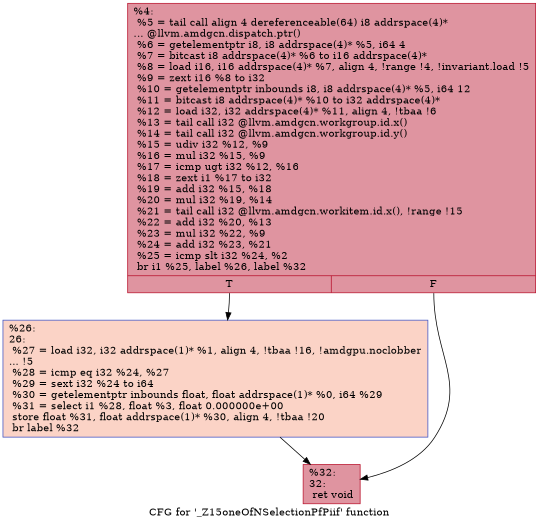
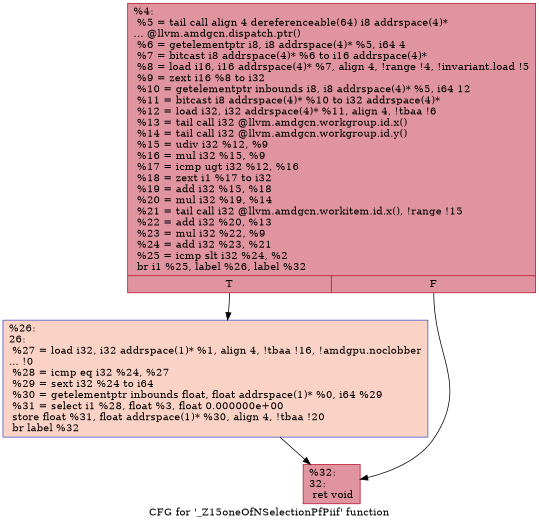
(21, 362) -> (21, 362)
